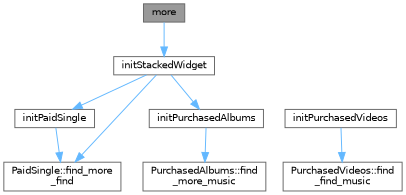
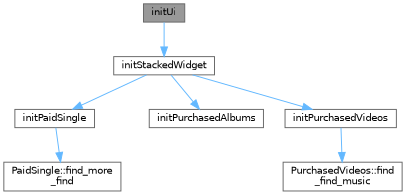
(164, 13) -> (164, 13)
(119, 115) -> (248, 91)
(204, 177) -> none
